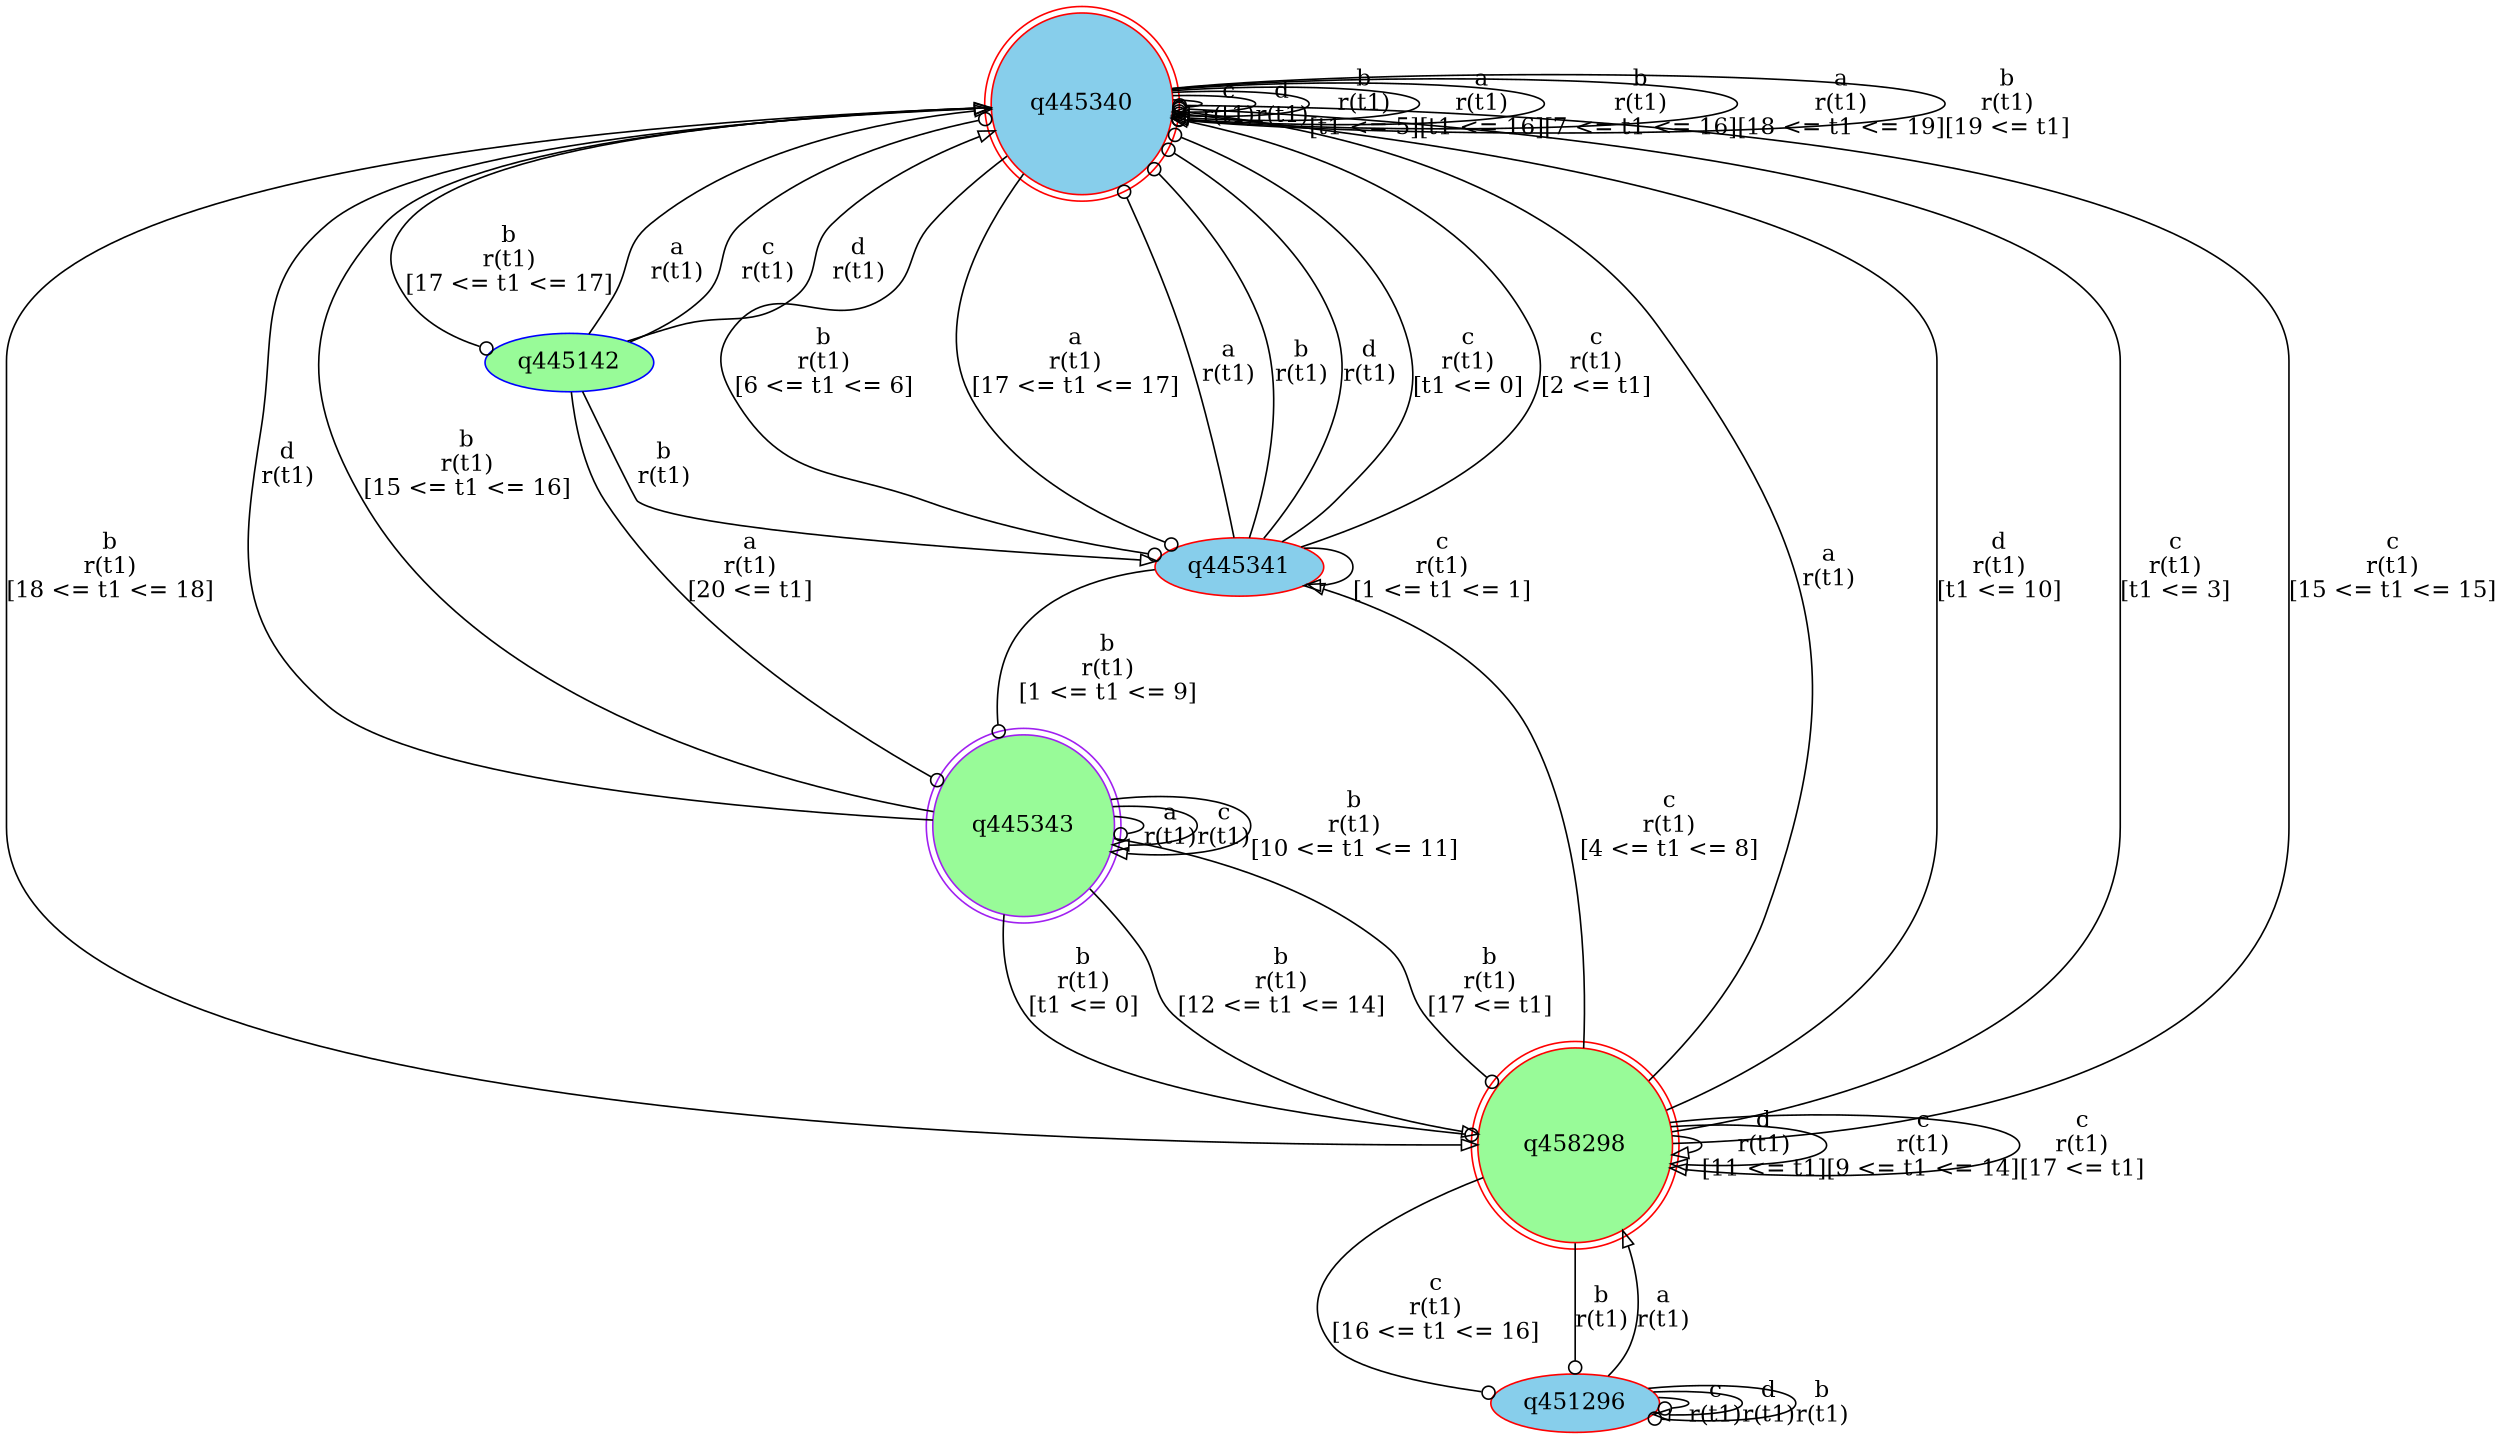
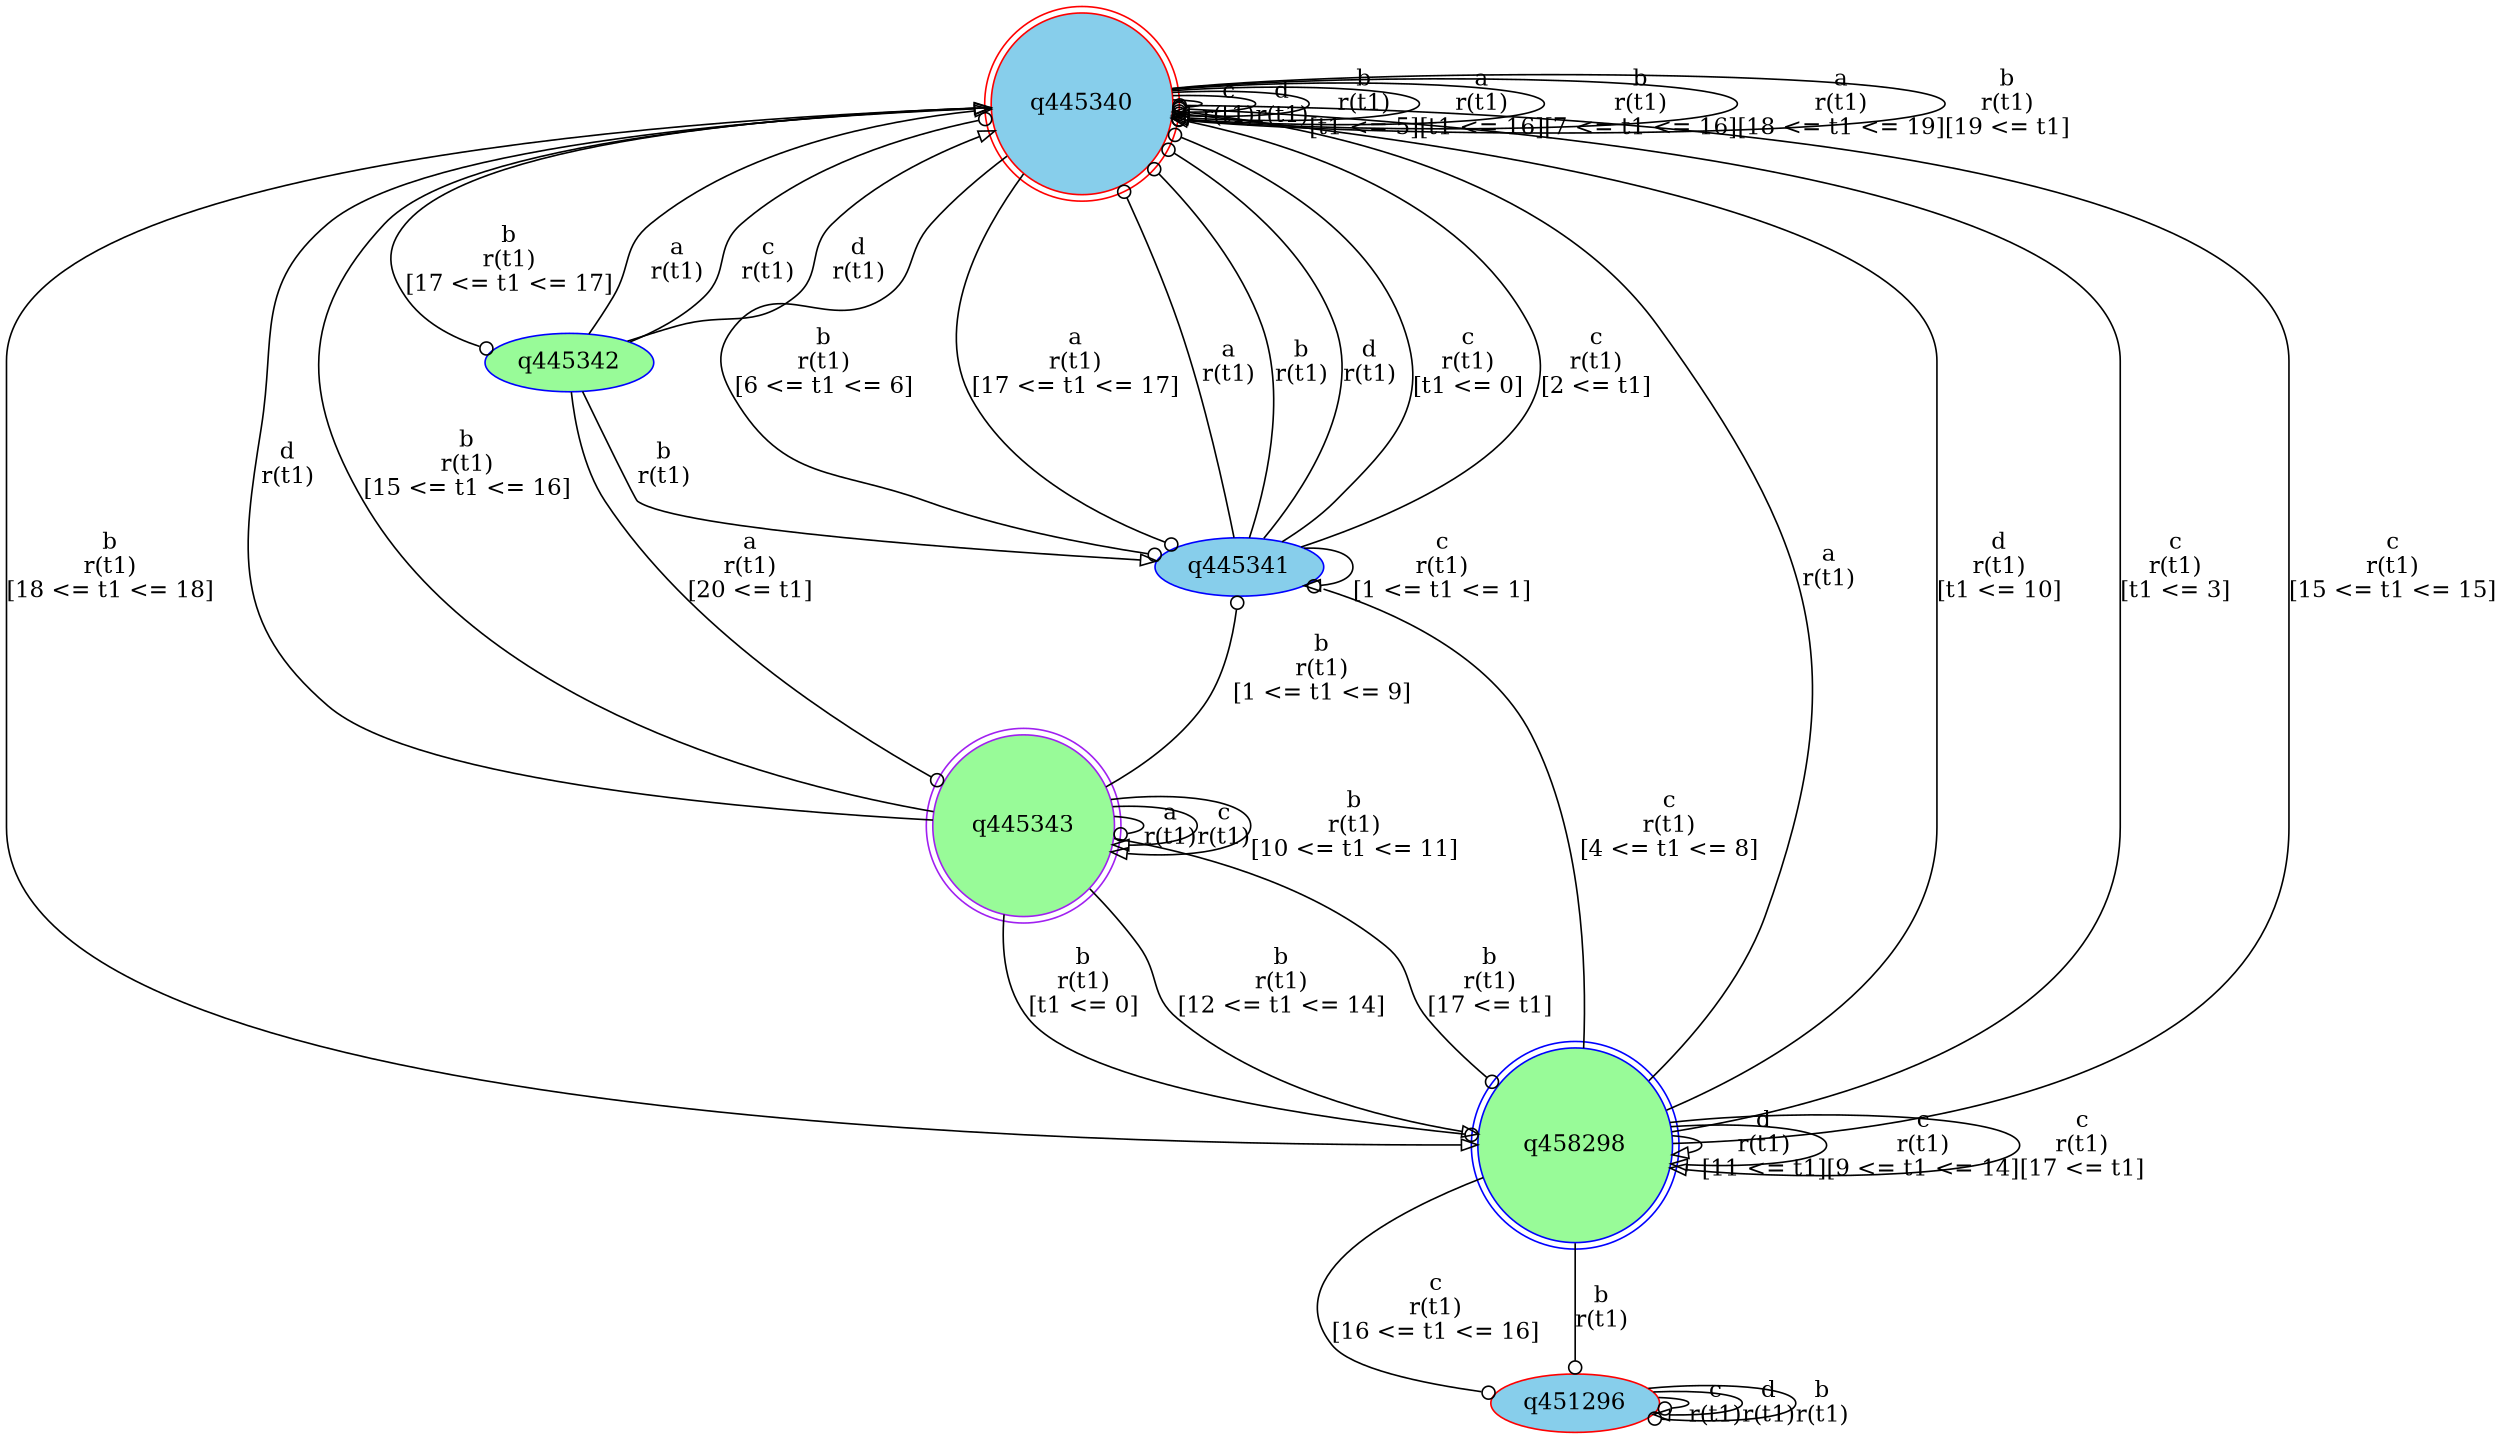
(569, 363) -> (569, 363)
(1239, 567) -> (1239, 567)
(1039, 612) -> (1196, 716)
(1544, 763) -> (1544, 763)
(1575, 1145) -> (1575, 1145)
(1637, 1315) -> none
